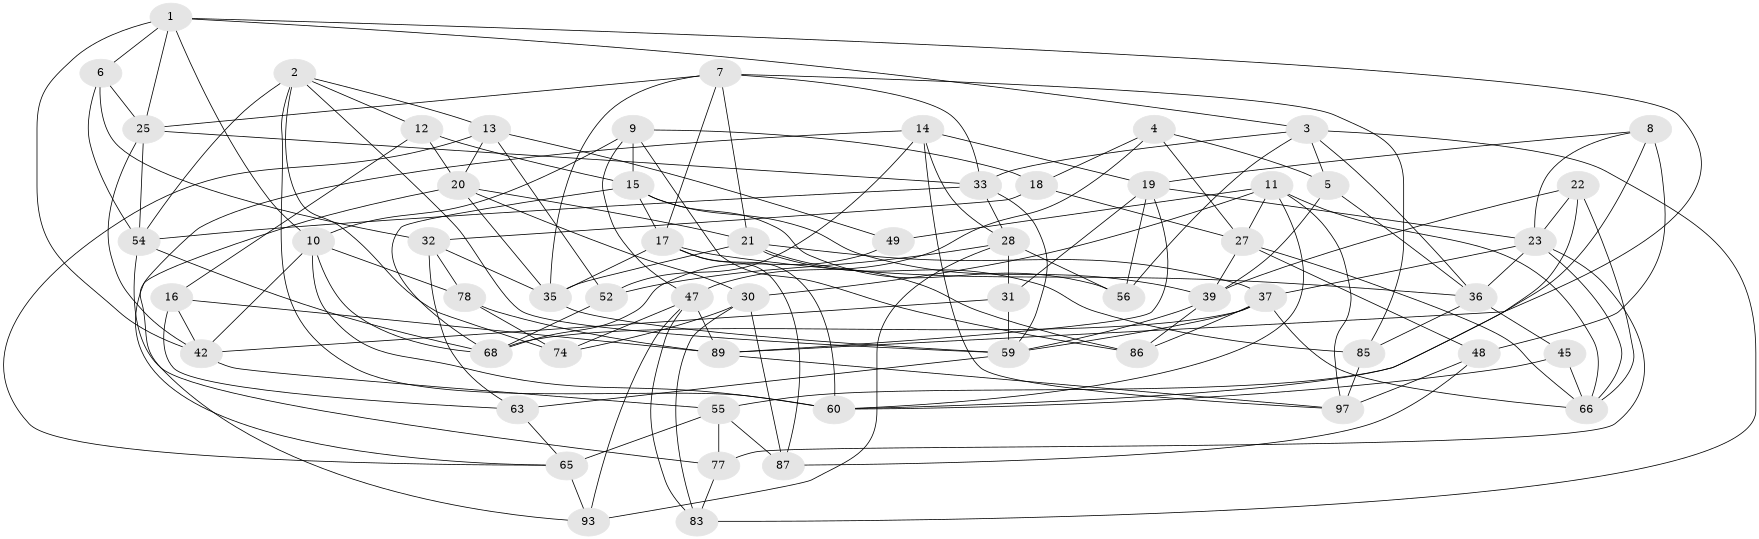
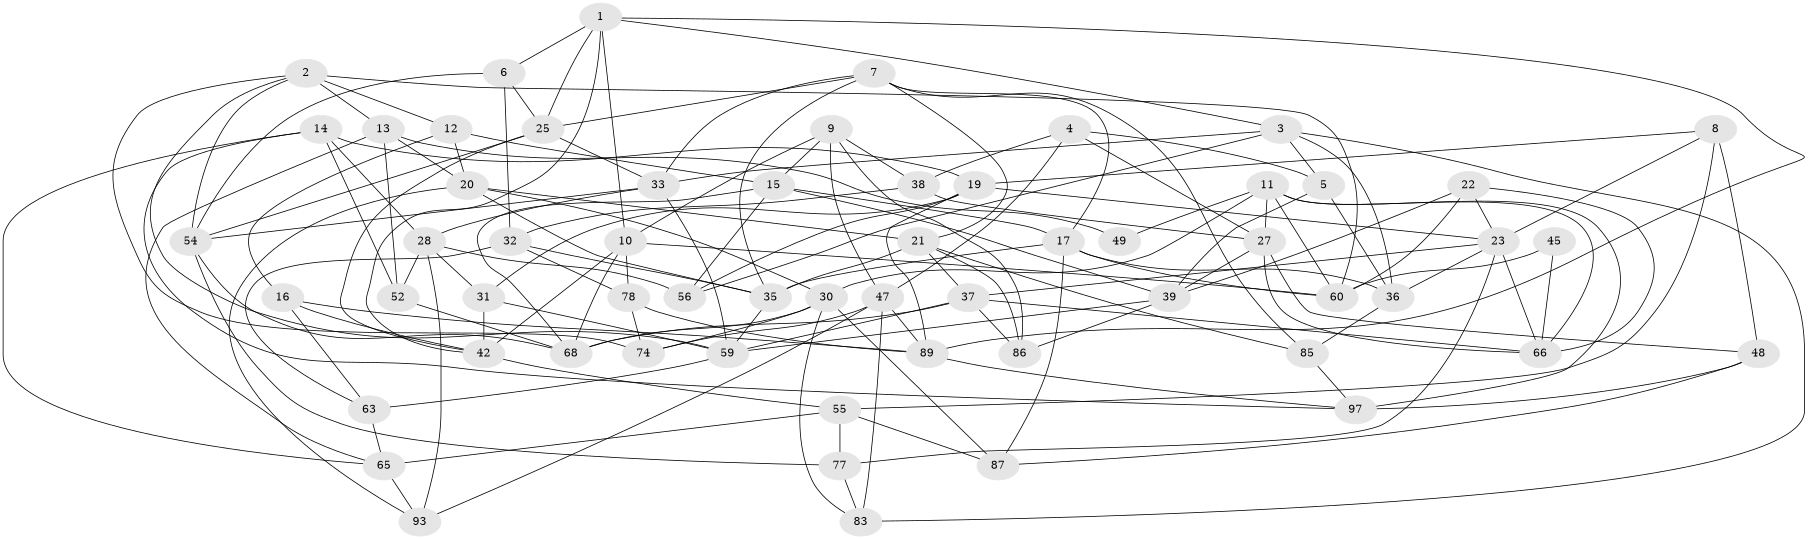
(1037, 185) -> (919, 185)
(652, 294) -> (701, 328)
(1520, 326) -> none
